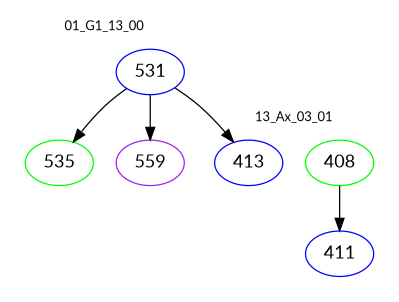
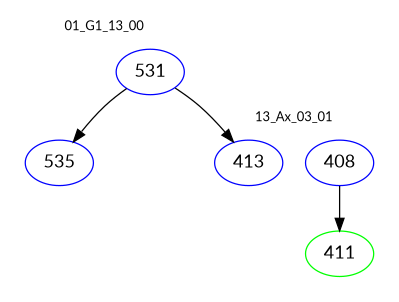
(59, 163) -> (59, 163)
(150, 163) -> none
(340, 163) -> (340, 163)
(340, 254) -> (340, 254)
